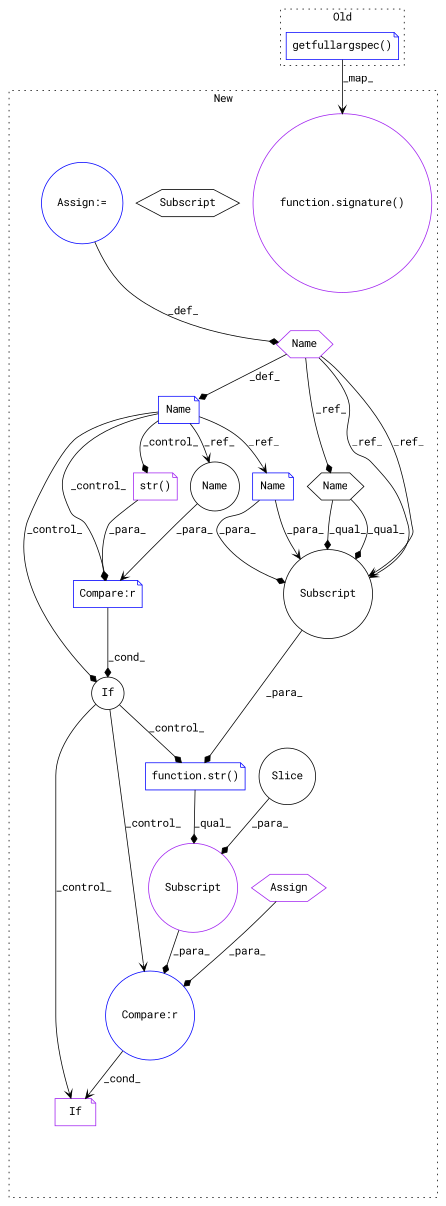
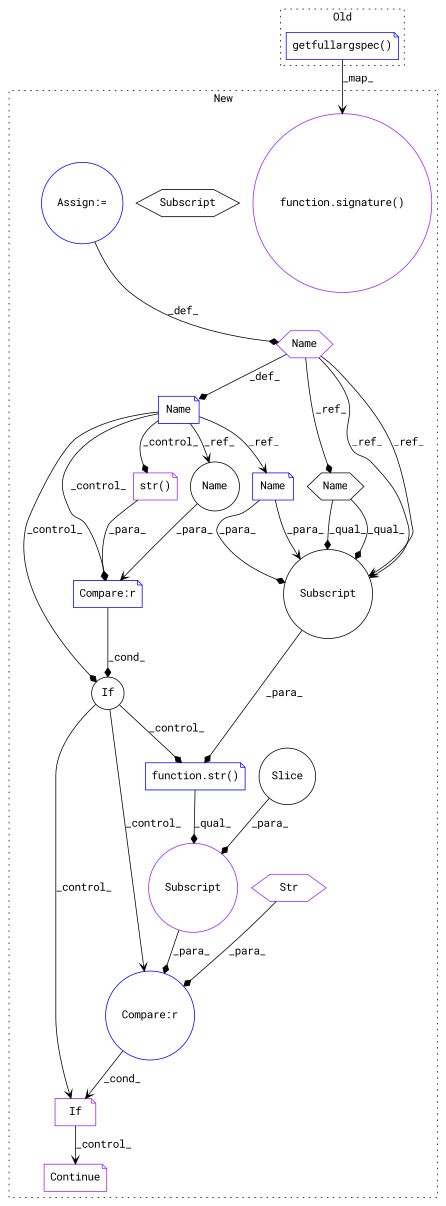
(289, 888) -> (289, 888)
none -> (75, 1178)
